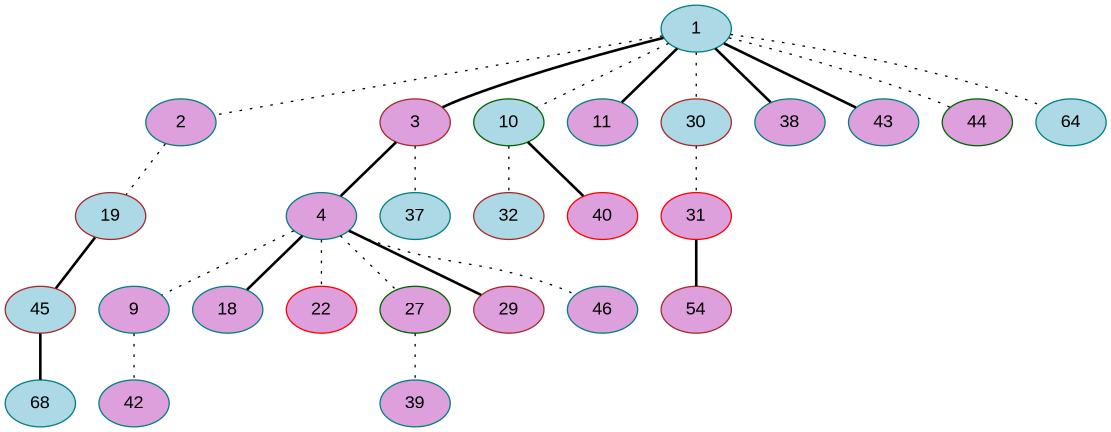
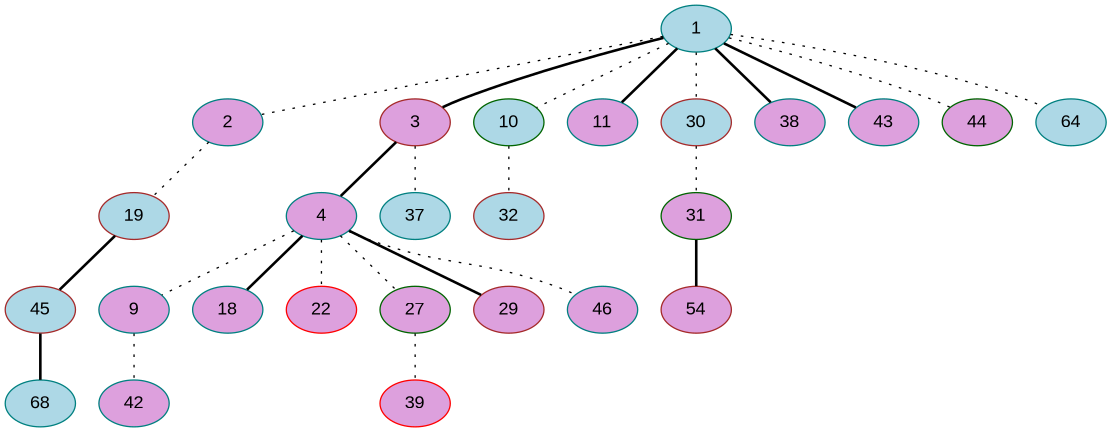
(603, 216) -> none
(696, 216) -> (696, 216)
(415, 403) -> (415, 403)
